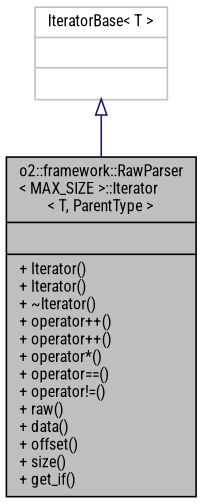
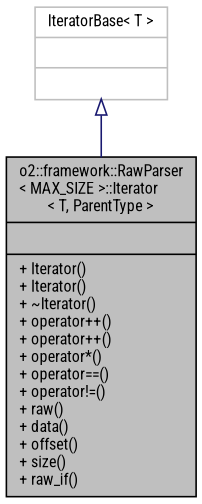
(48, 480) -> (49, 480)
